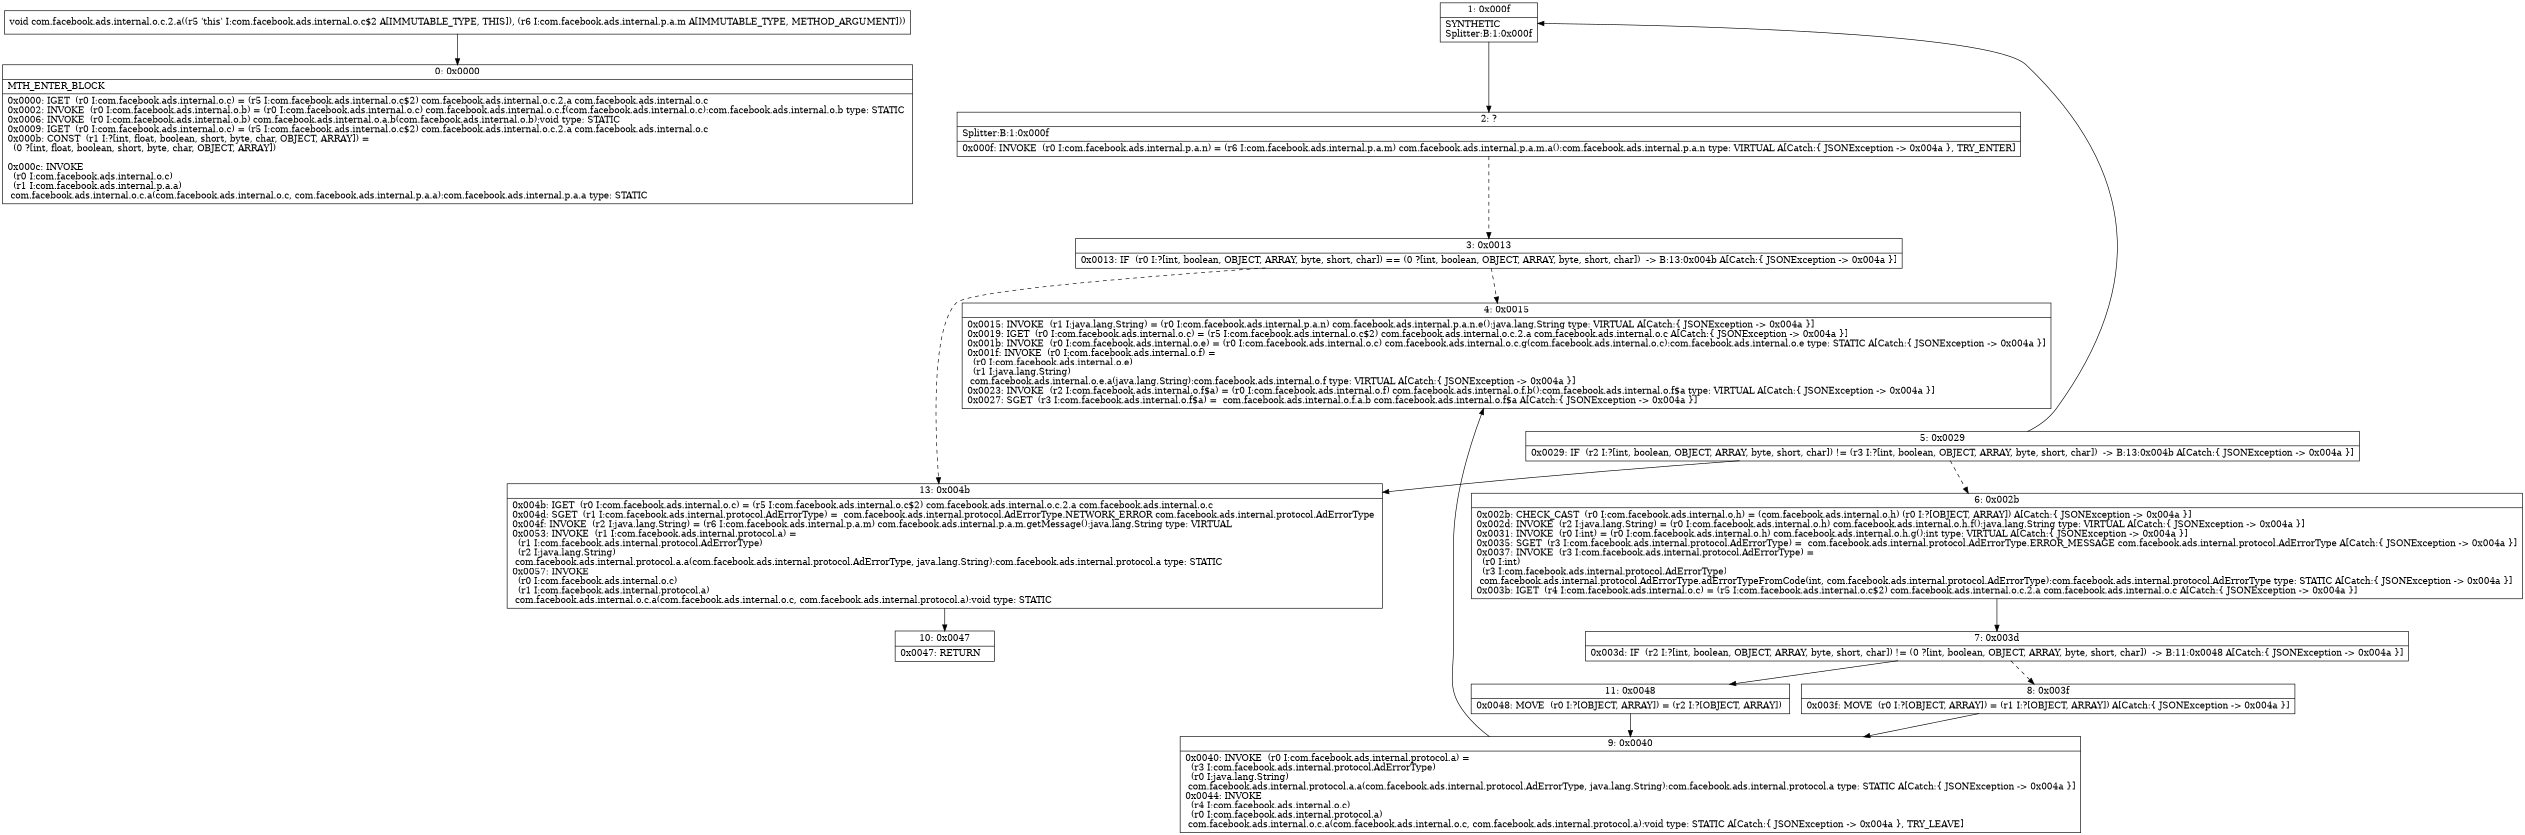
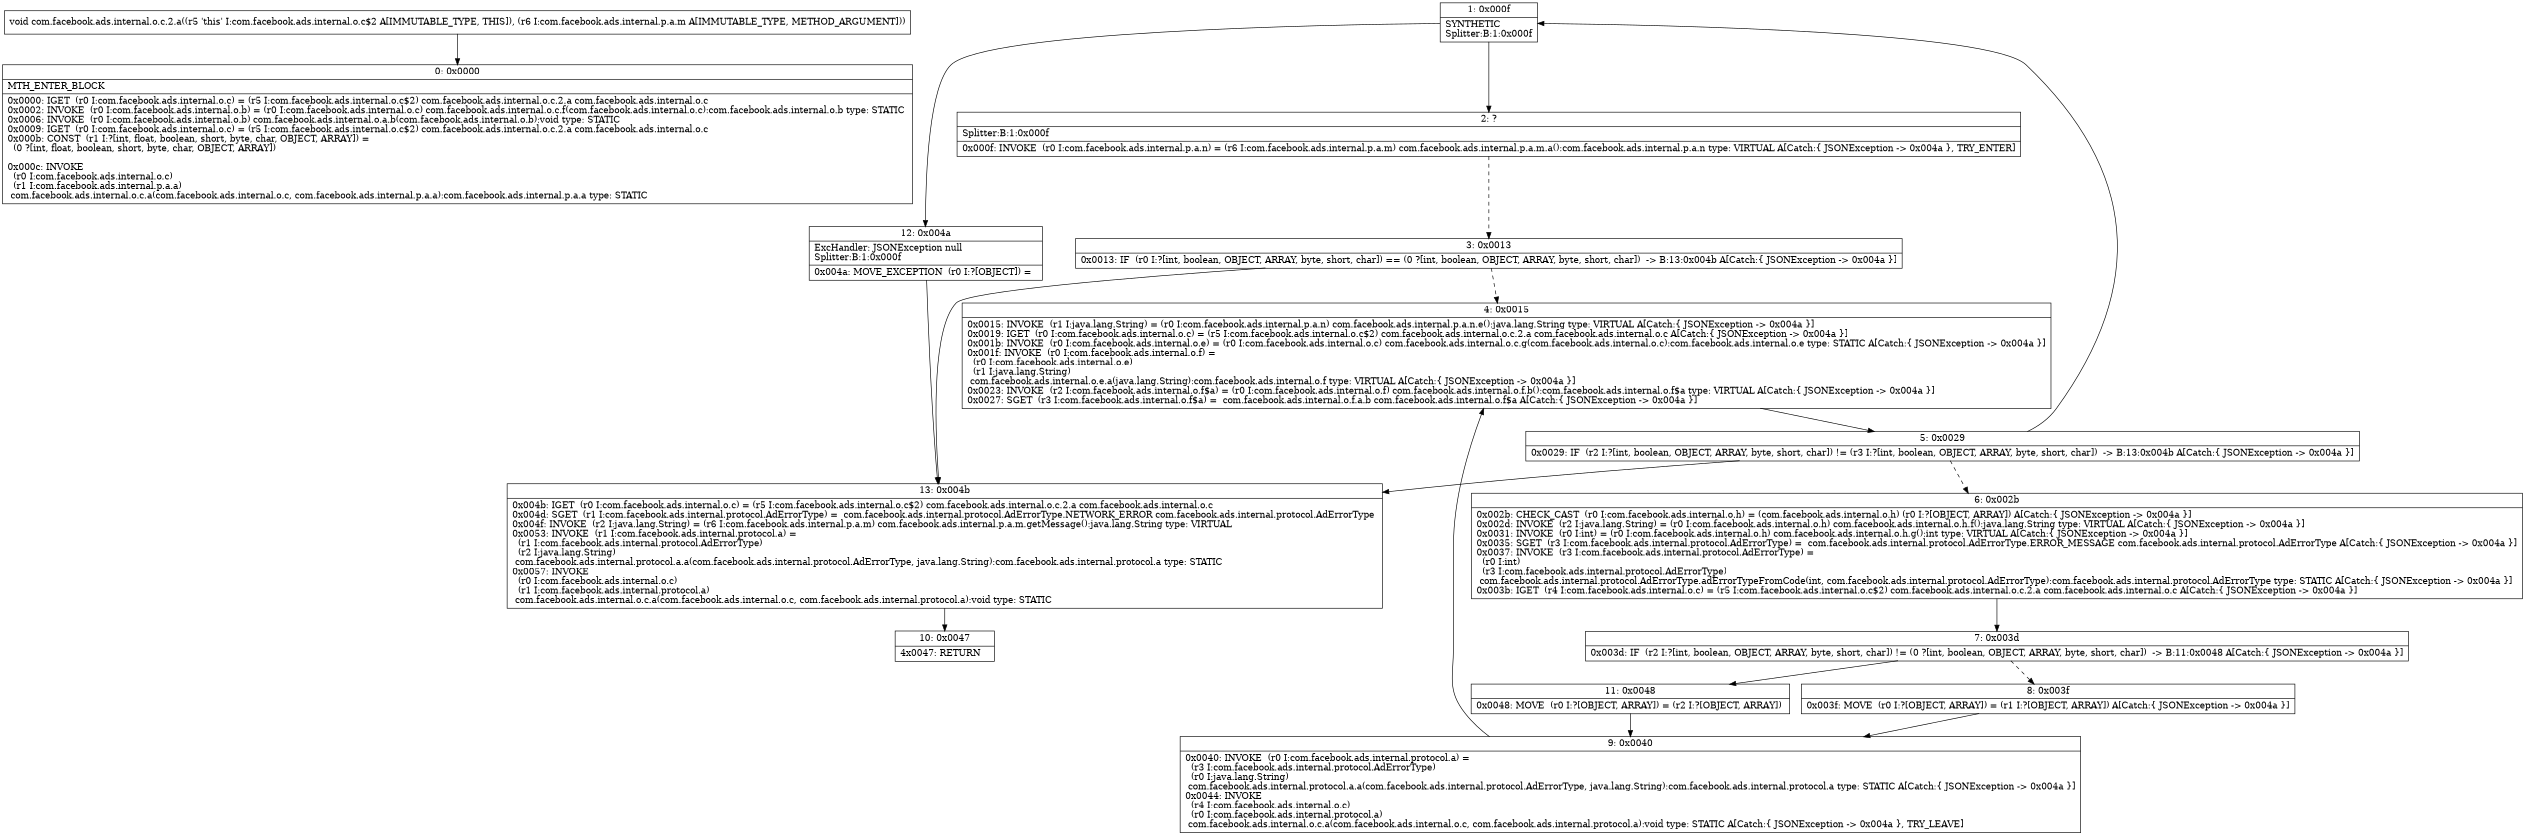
none -> (926, 253)
(1021, 289) -> (1021, 289)
none -> (1814, 419)
(945, 653) -> (945, 653)
